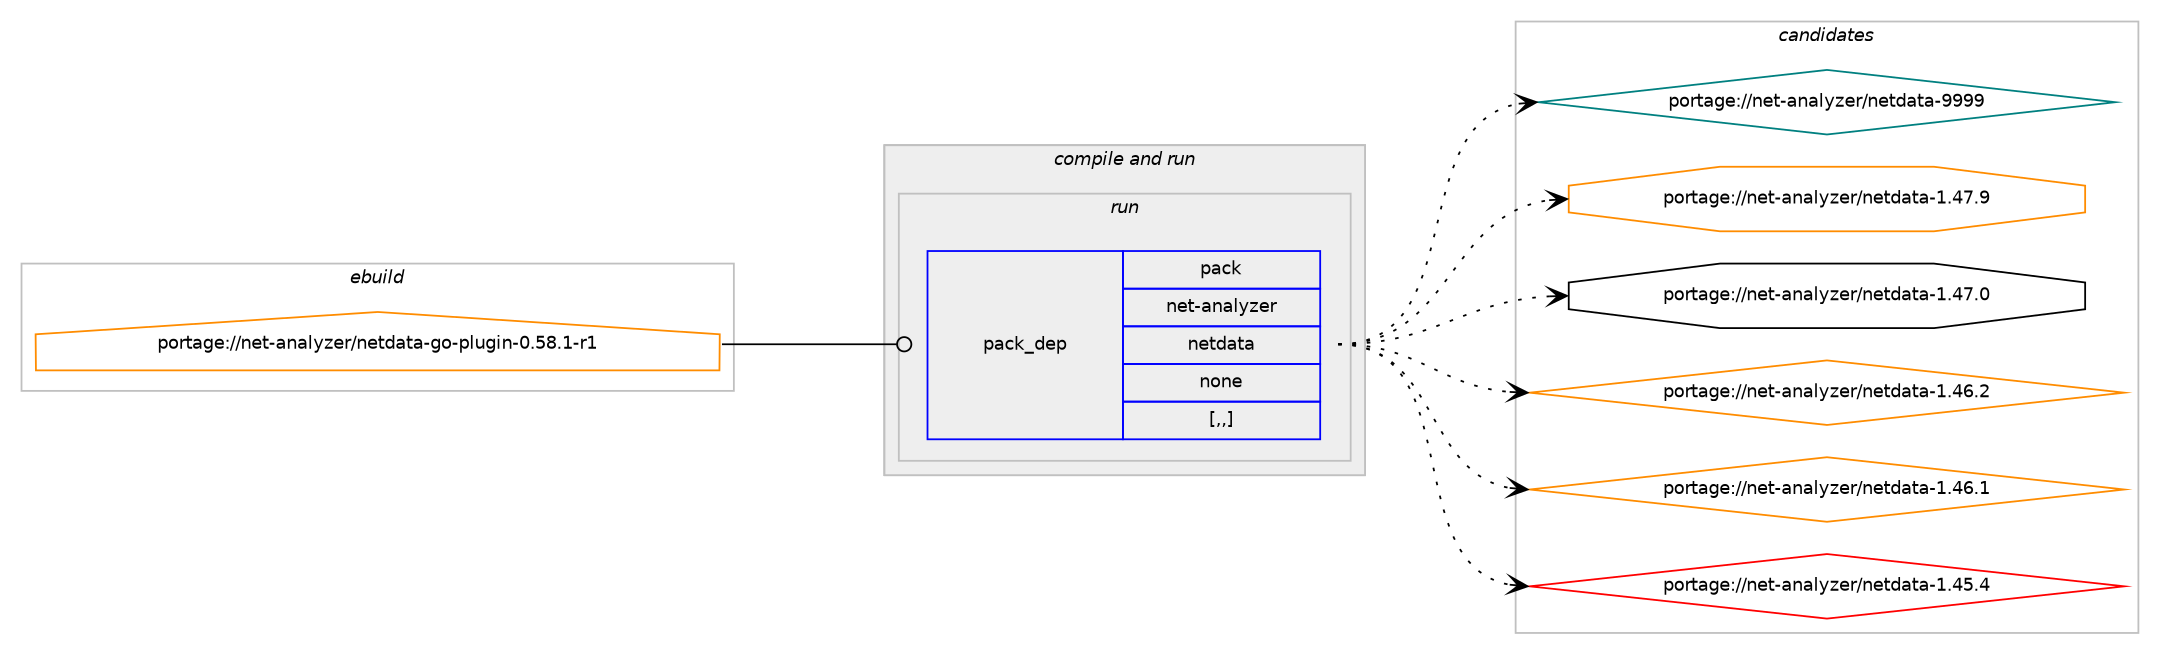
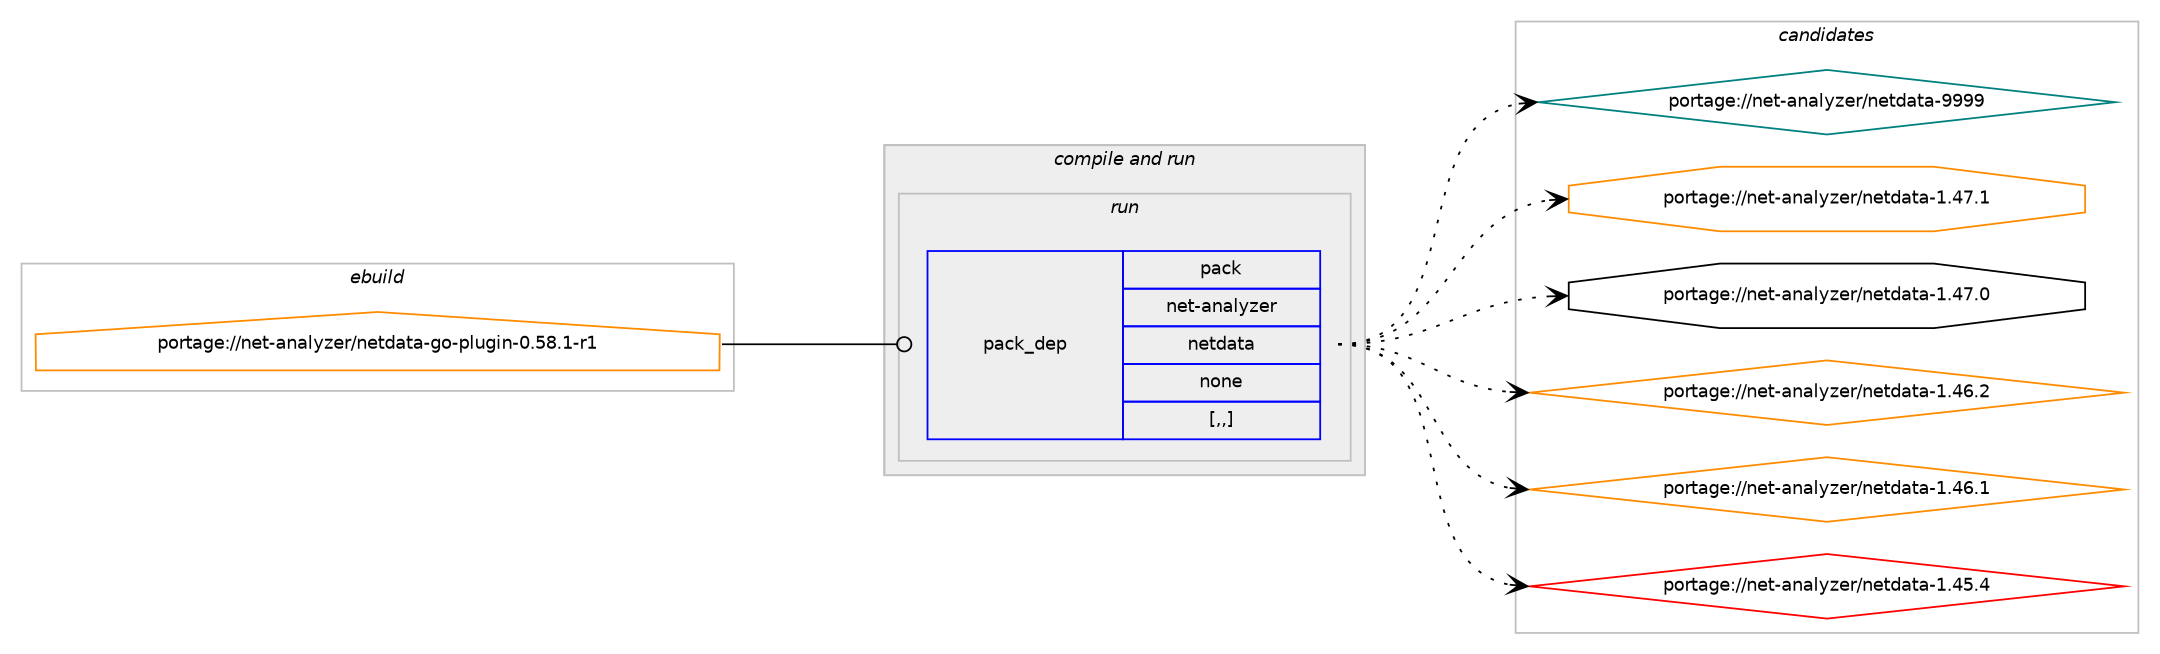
(1827, 199) -> (1827, 199)
